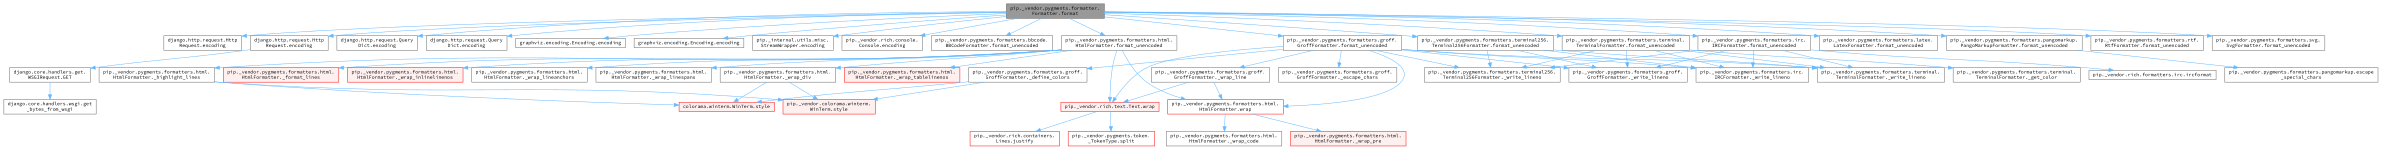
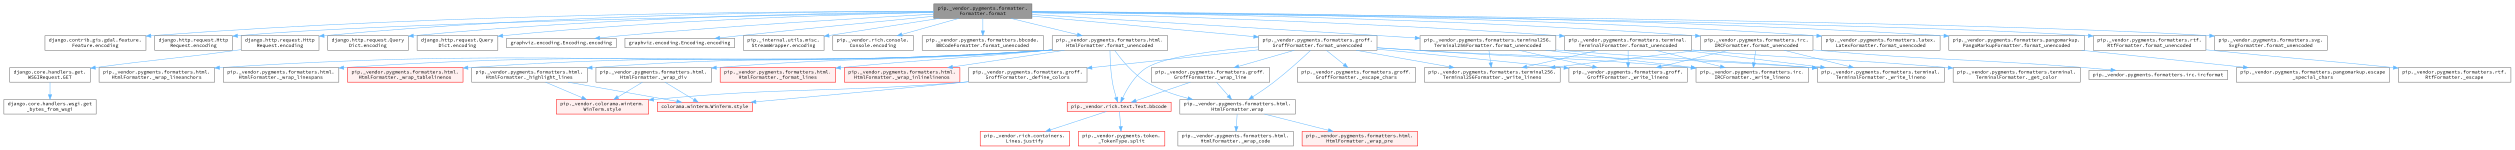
none -> (95, 43)
(2153, 75) -> (2158, 75)
none -> (2455, 75)
(1110, 107) -> (1119, 107)
(1225, 107) -> (1238, 107)
